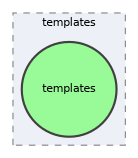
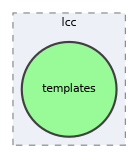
(69, 23) -> (69, 23)
